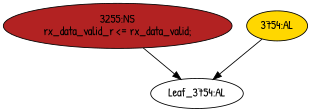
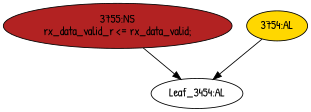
(118, 26) -> (118, 26)
(197, 93) -> (197, 93)
